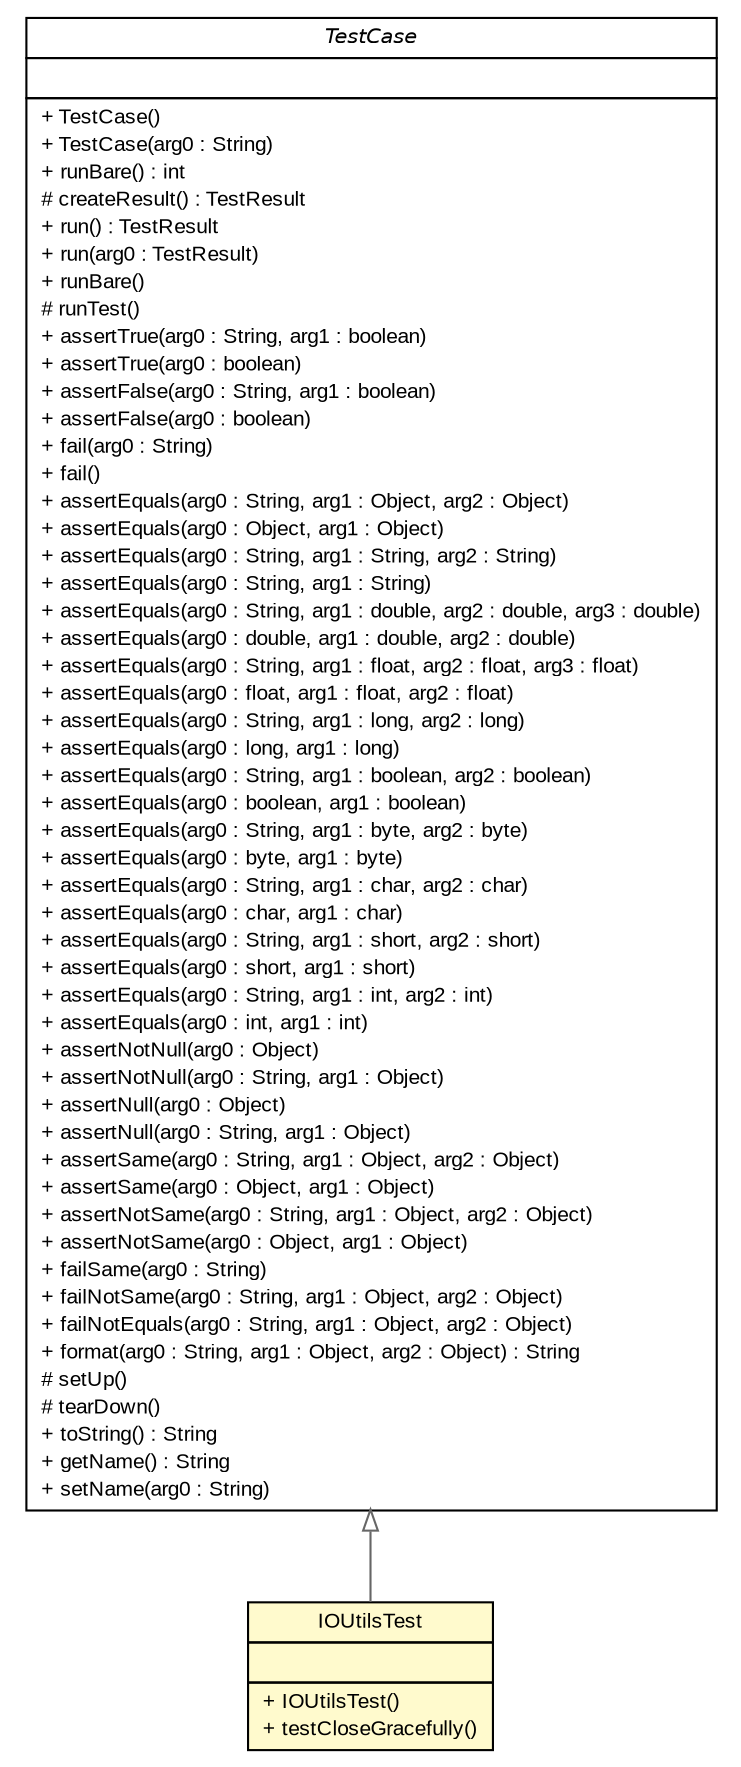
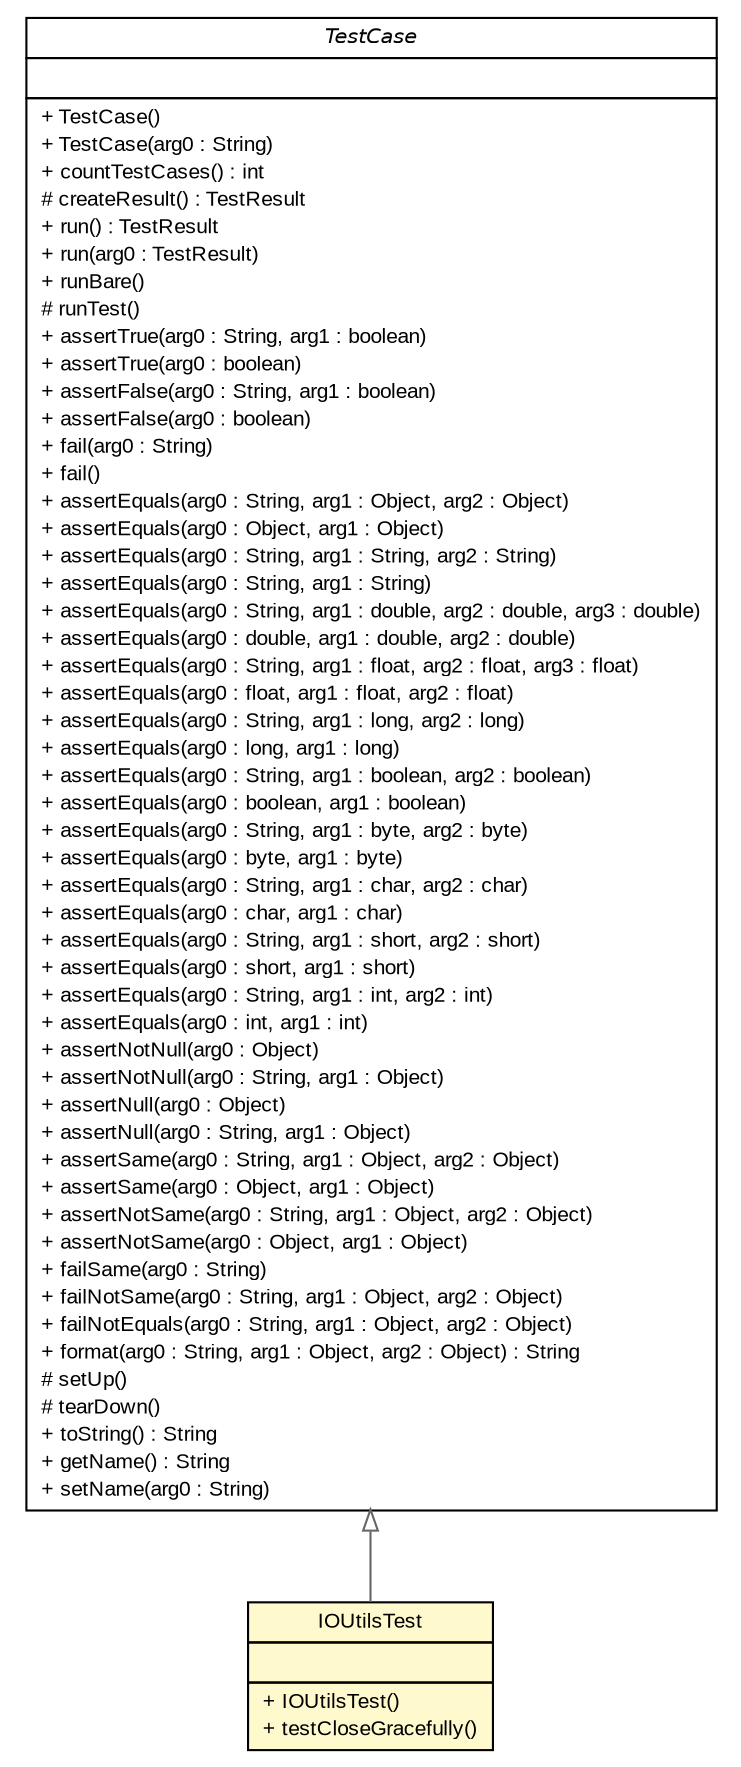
(114, 172) -> (153, 172)
